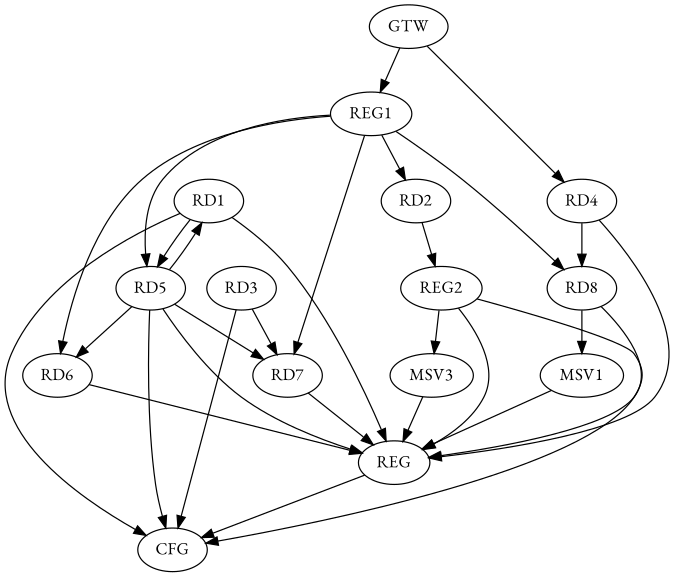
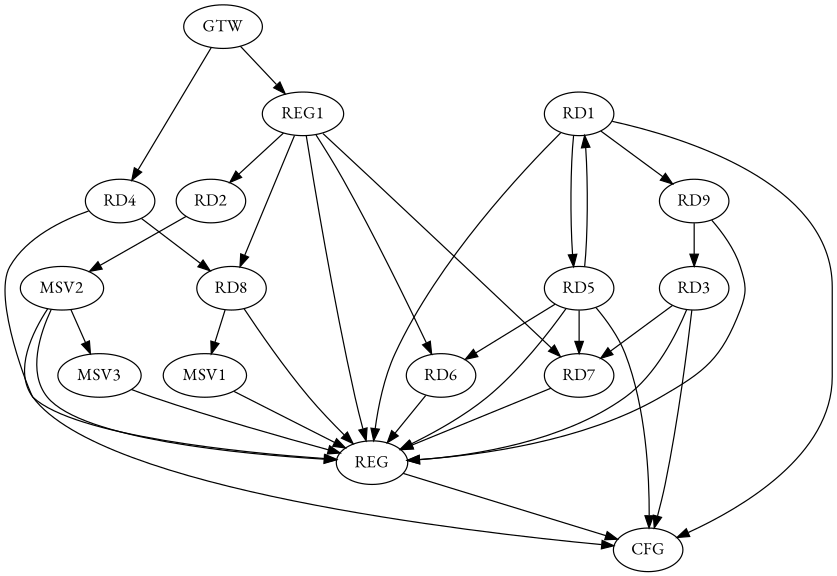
(177, 165) -> (332, 283)
none -> (694, 201)
(441, 288) -> (62, 288)
none -> (578, 424)
